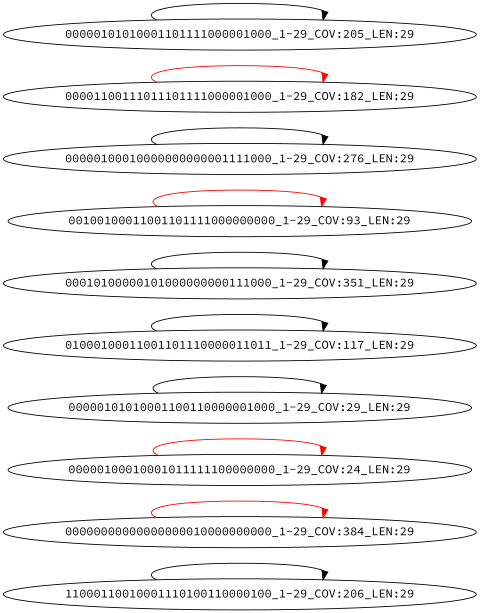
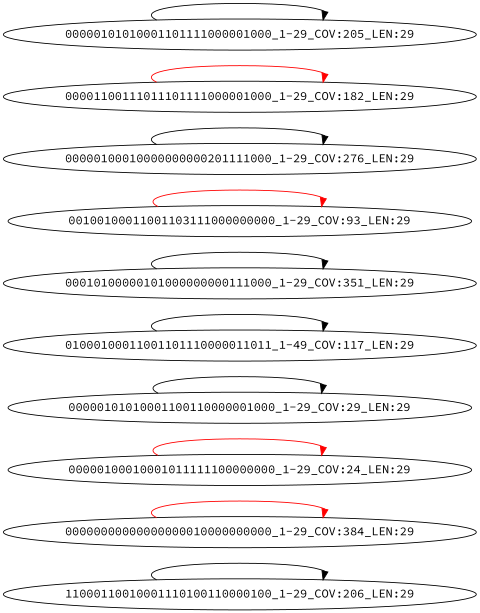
(240, 159) -> (240, 159)
(240, 221) -> (240, 221)
(240, 346) -> (240, 346)
